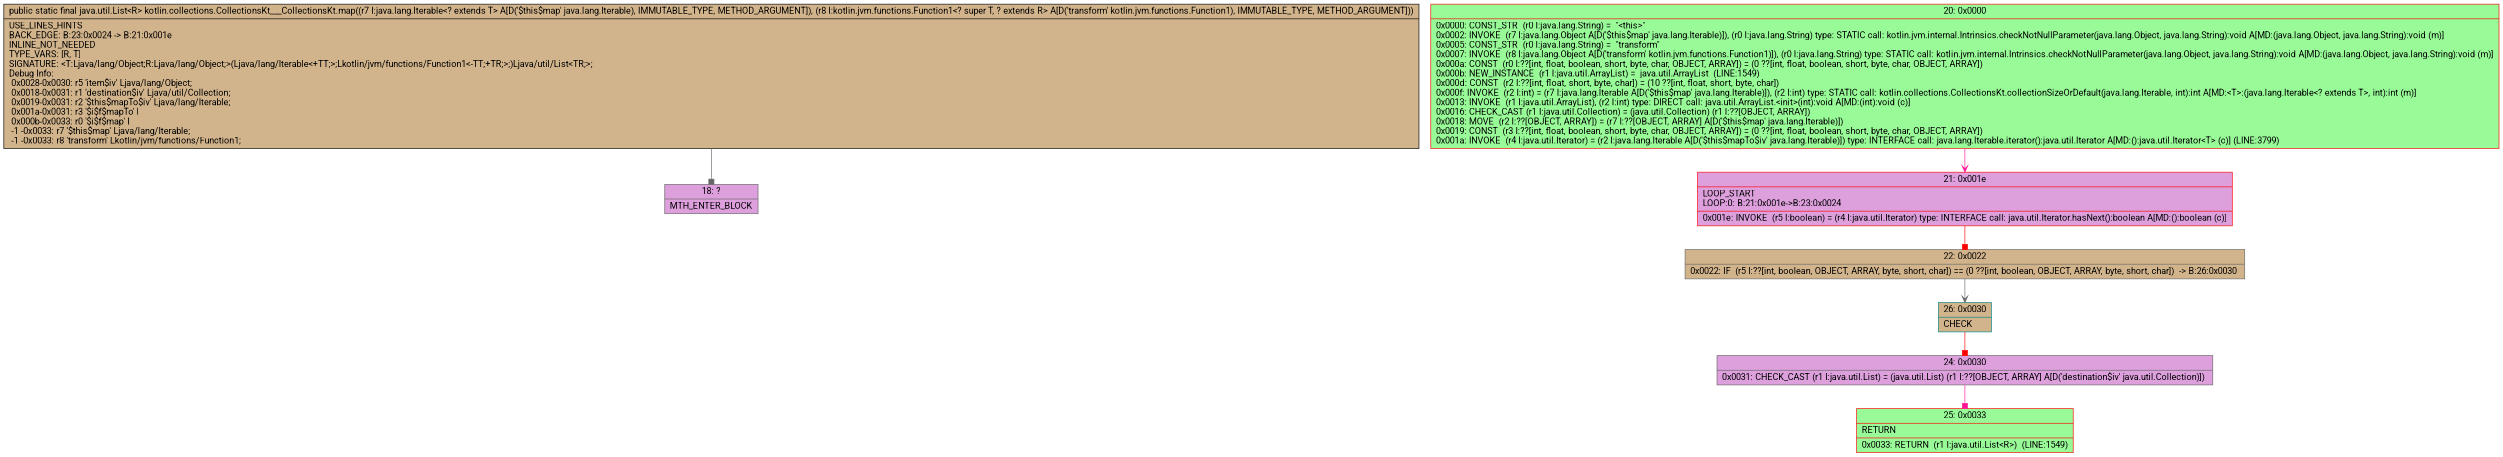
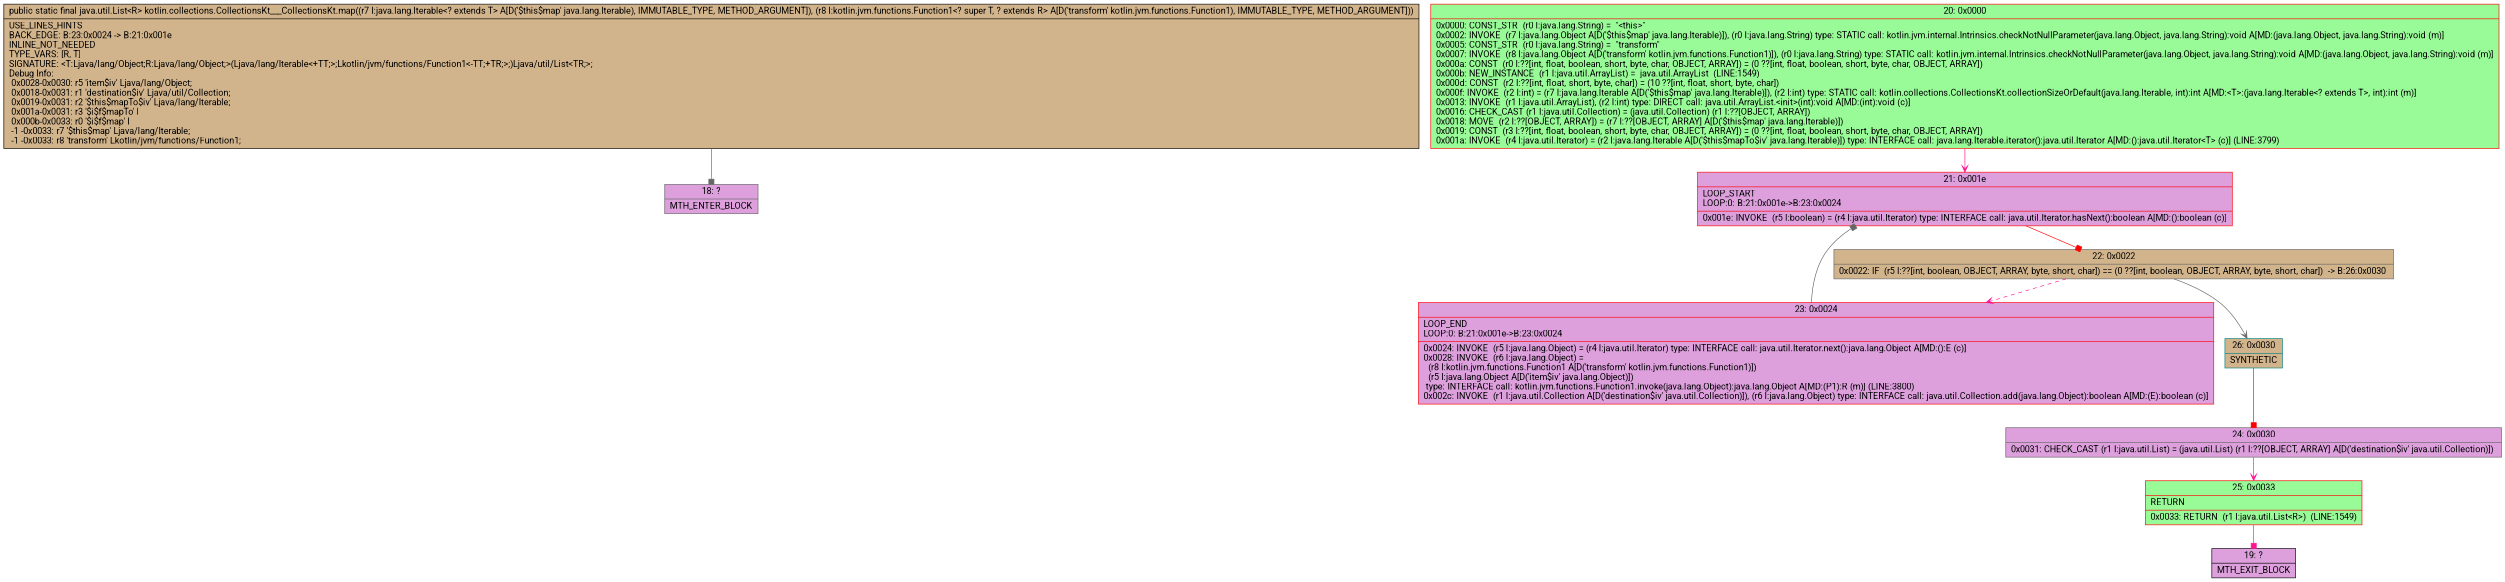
(1958, 324) -> (2254, 360)
none -> (1816, 353)
(1965, 394) -> (2254, 466)
none -> (2254, 563)
